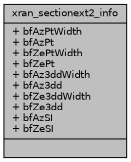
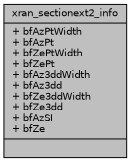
(33, 129) -> (28, 129)
